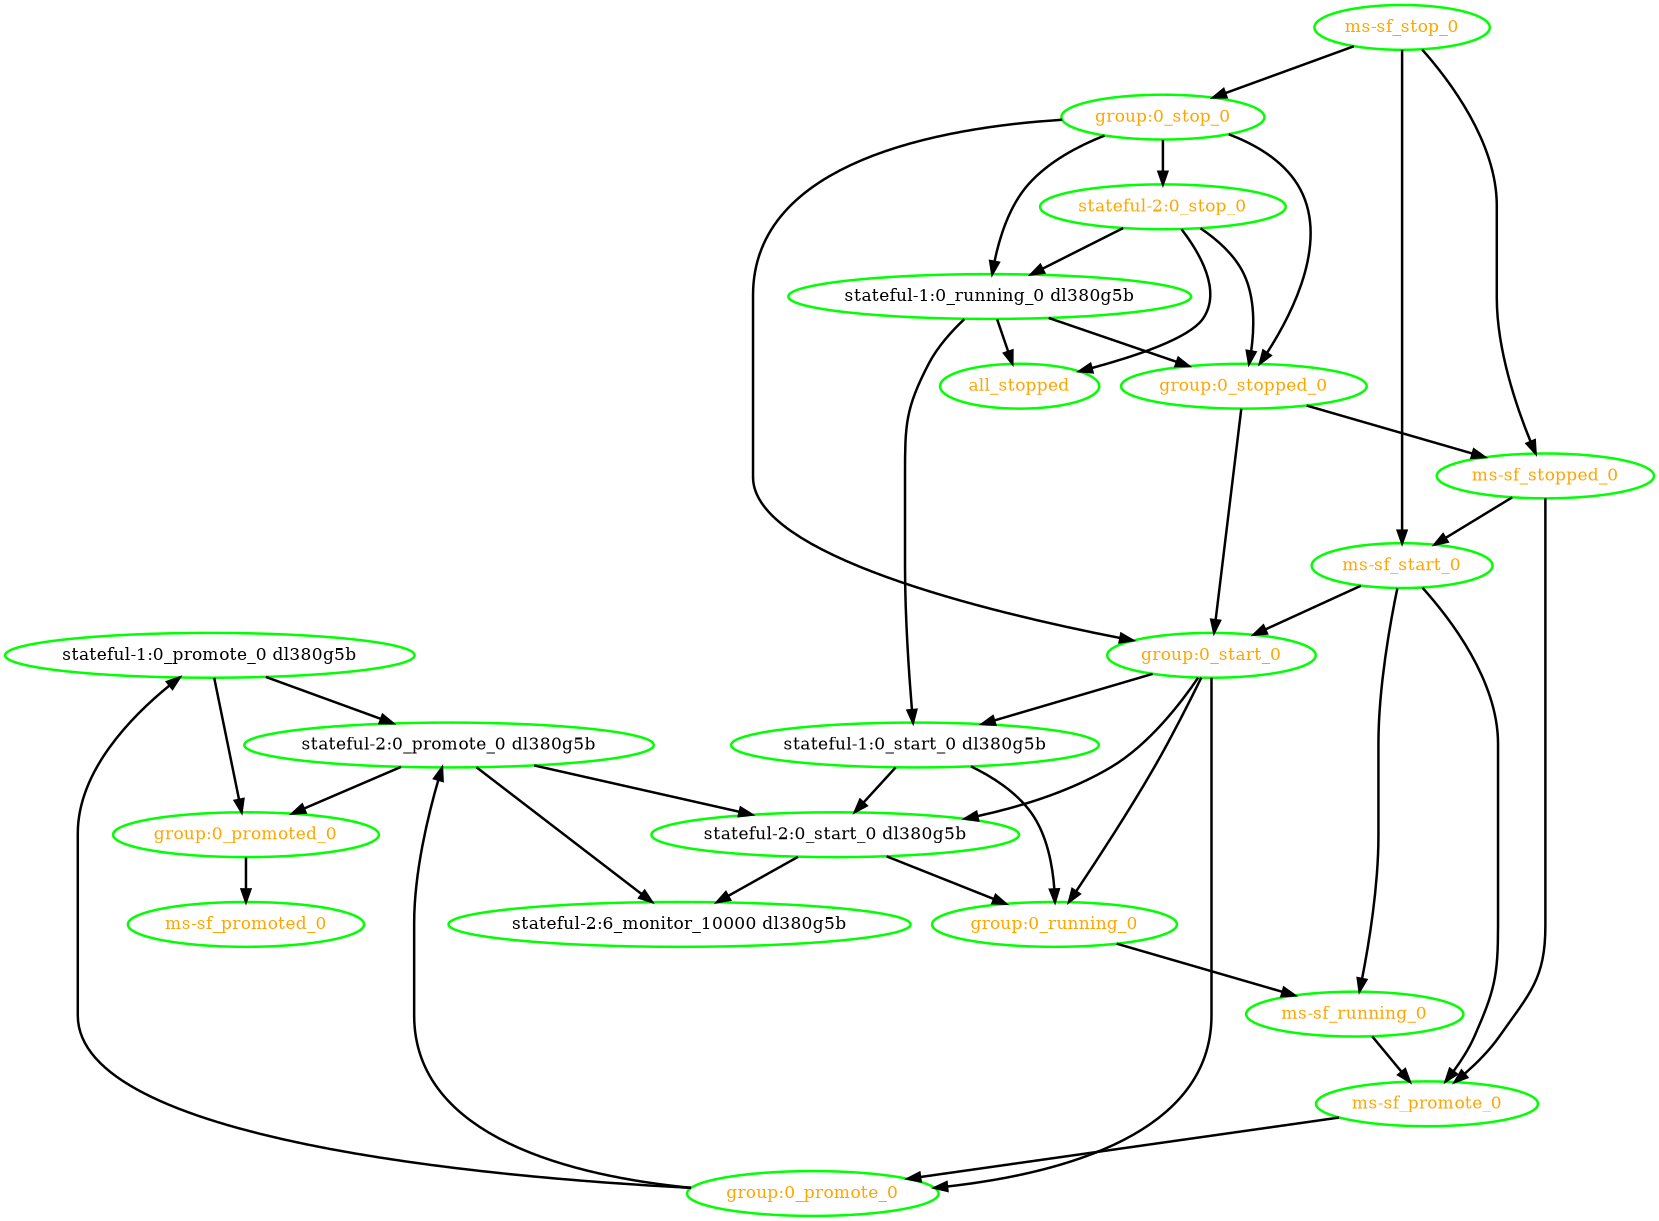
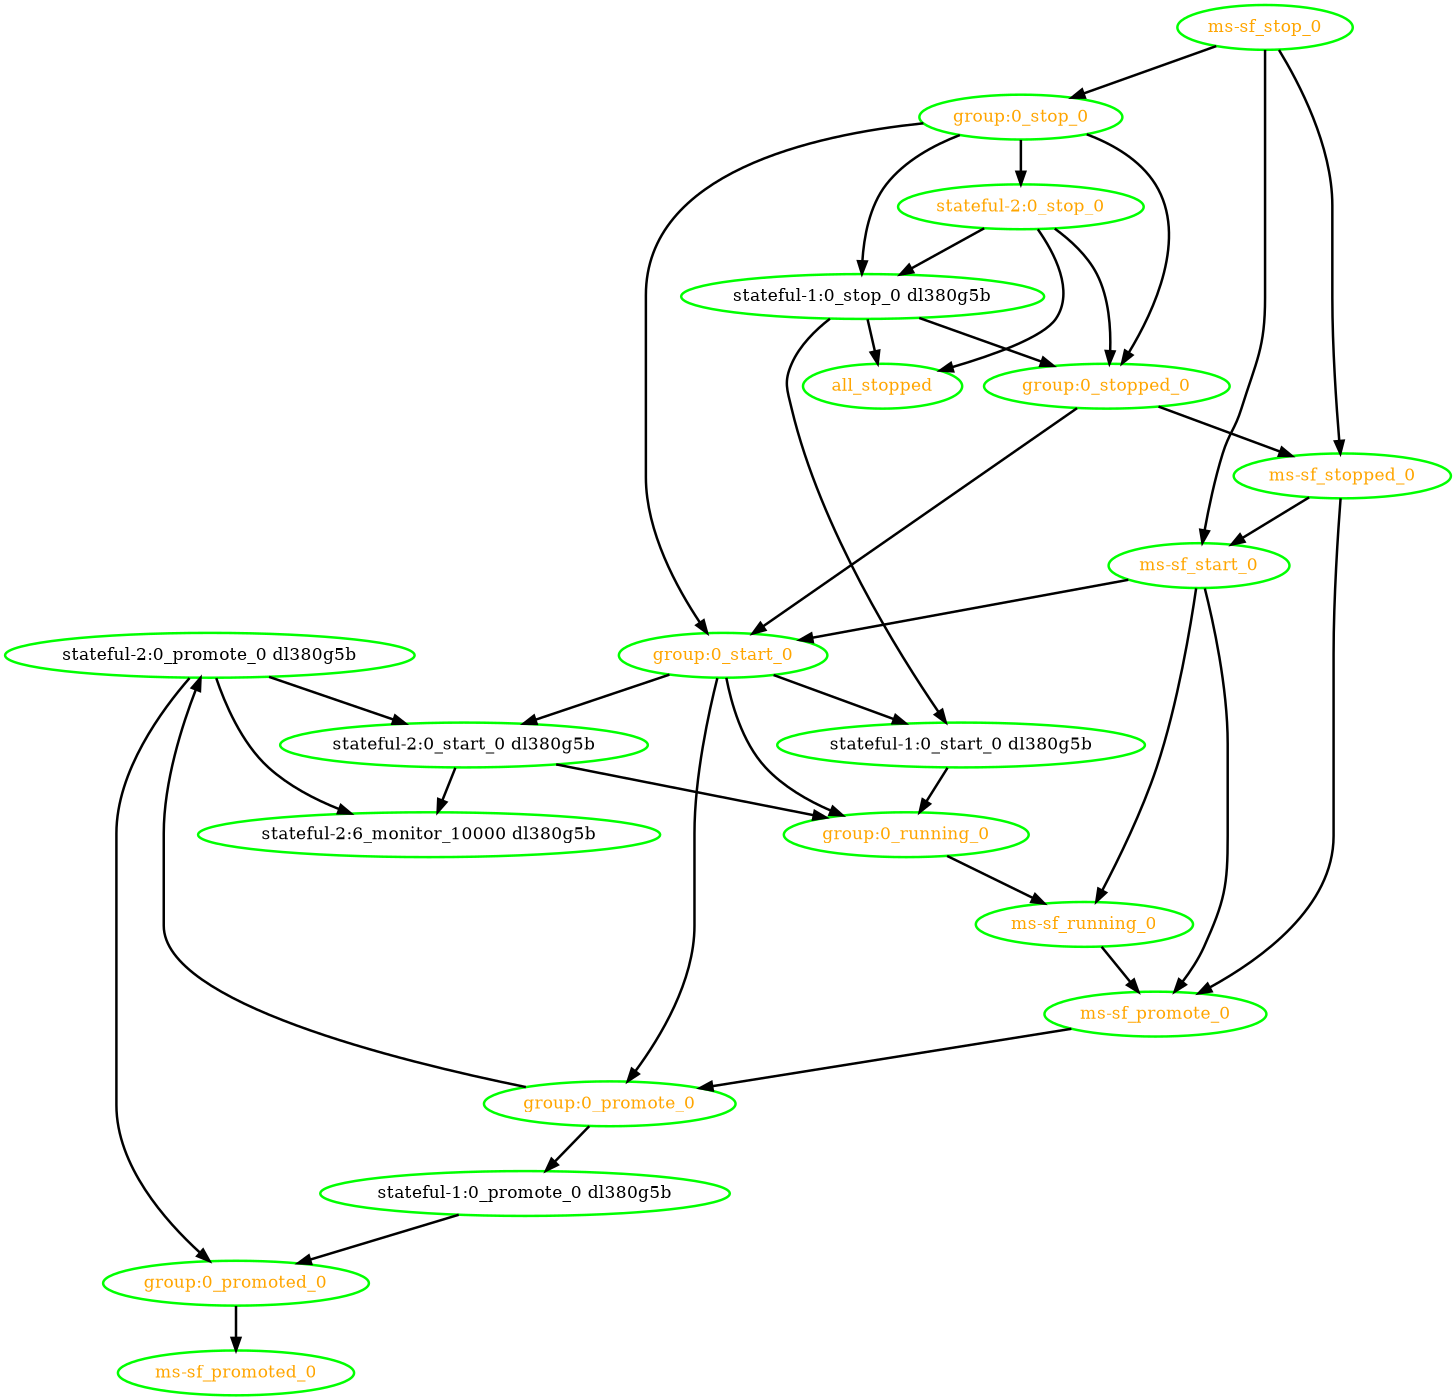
(990, 297) -> (863, 297)
(323, 698) -> none
(880, 785) -> none
